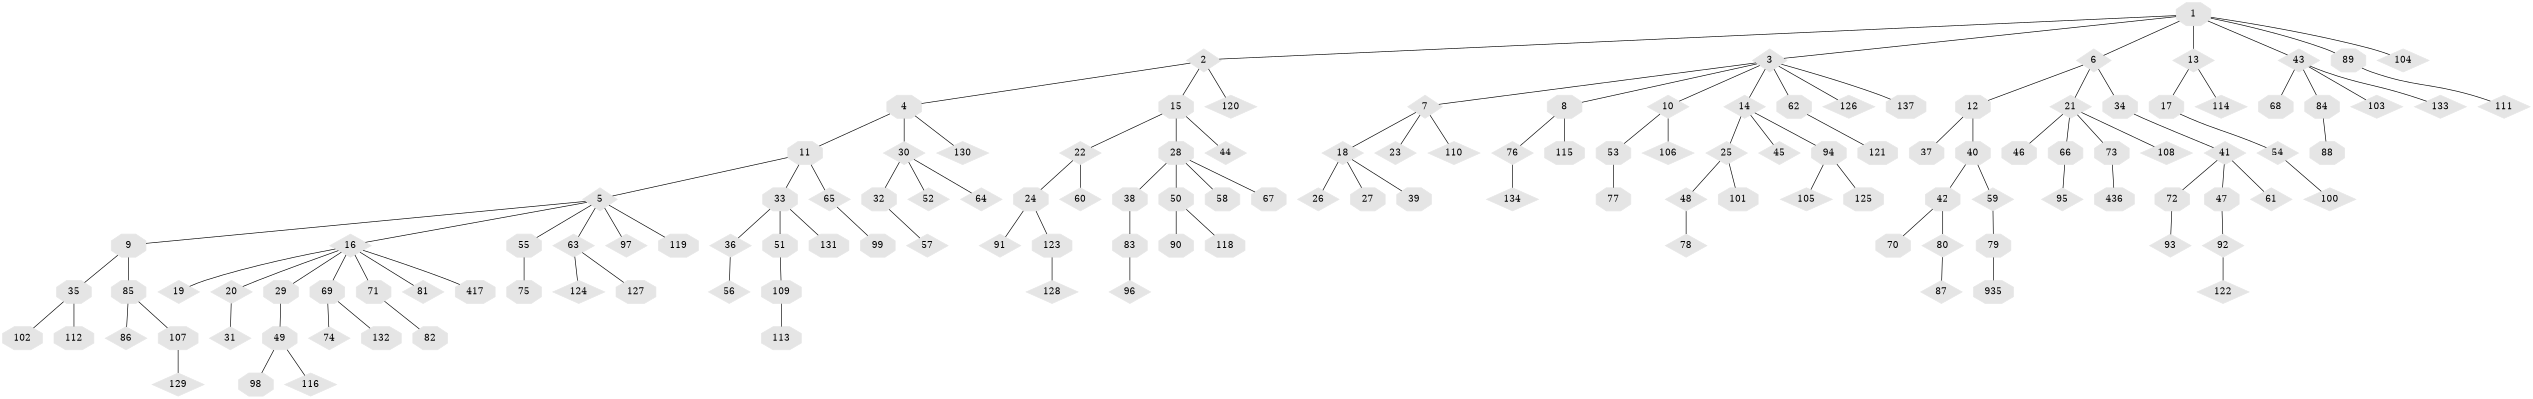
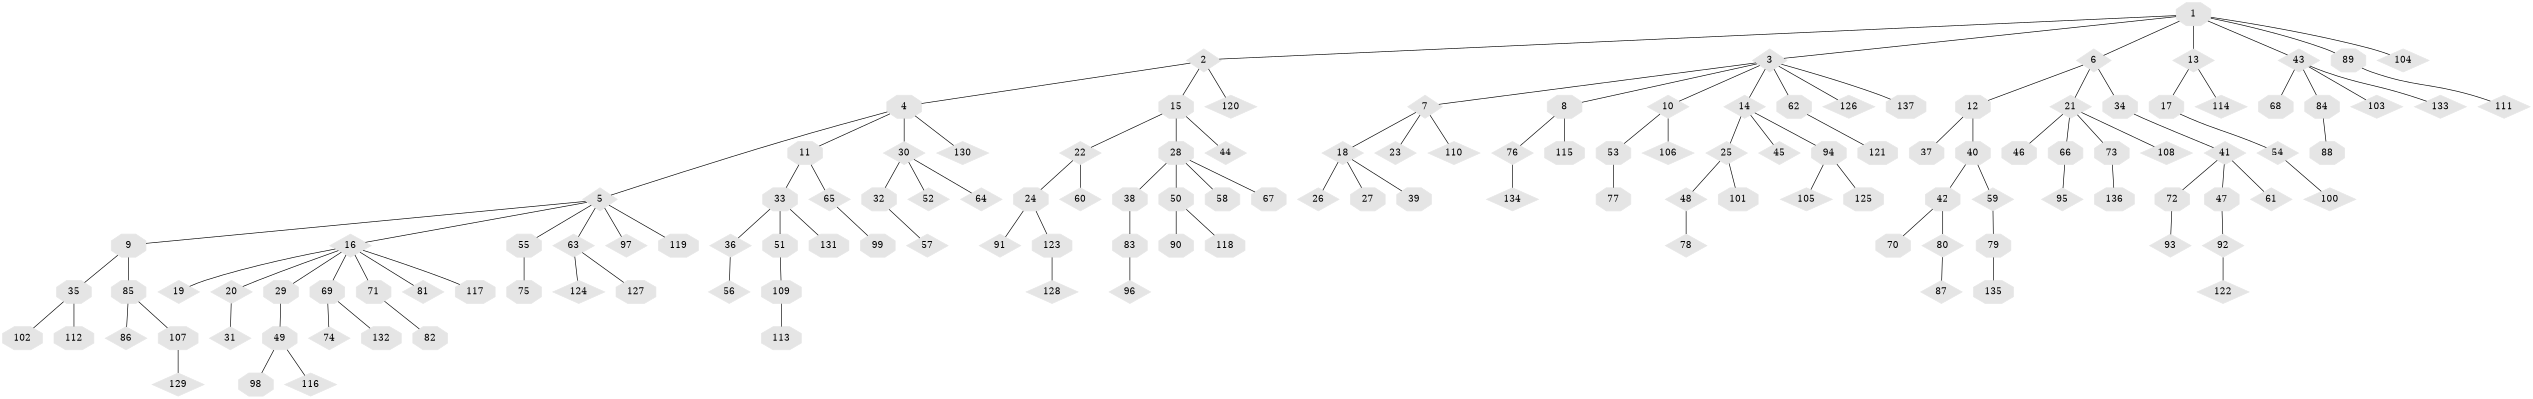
(700, 177) -> (749, 152)
(2114, 199) -> (2114, 199)
(475, 292) -> (475, 292)
(1993, 292) -> (1993, 292)
